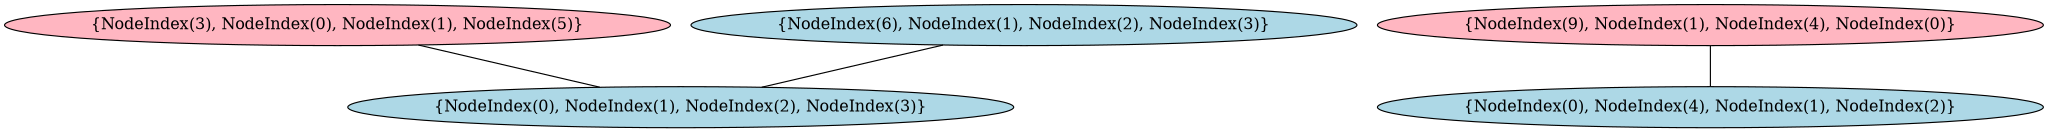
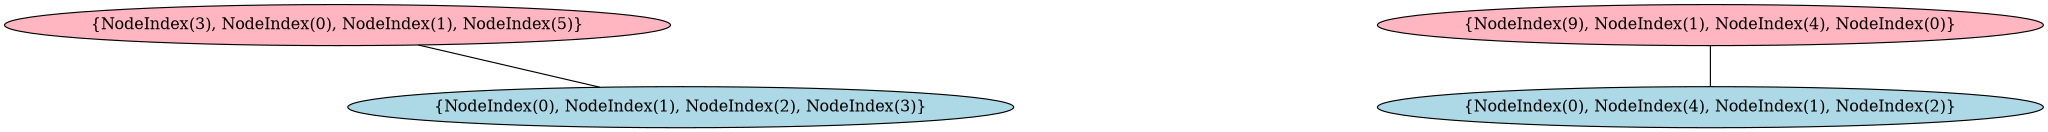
(1024, 25) -> none
